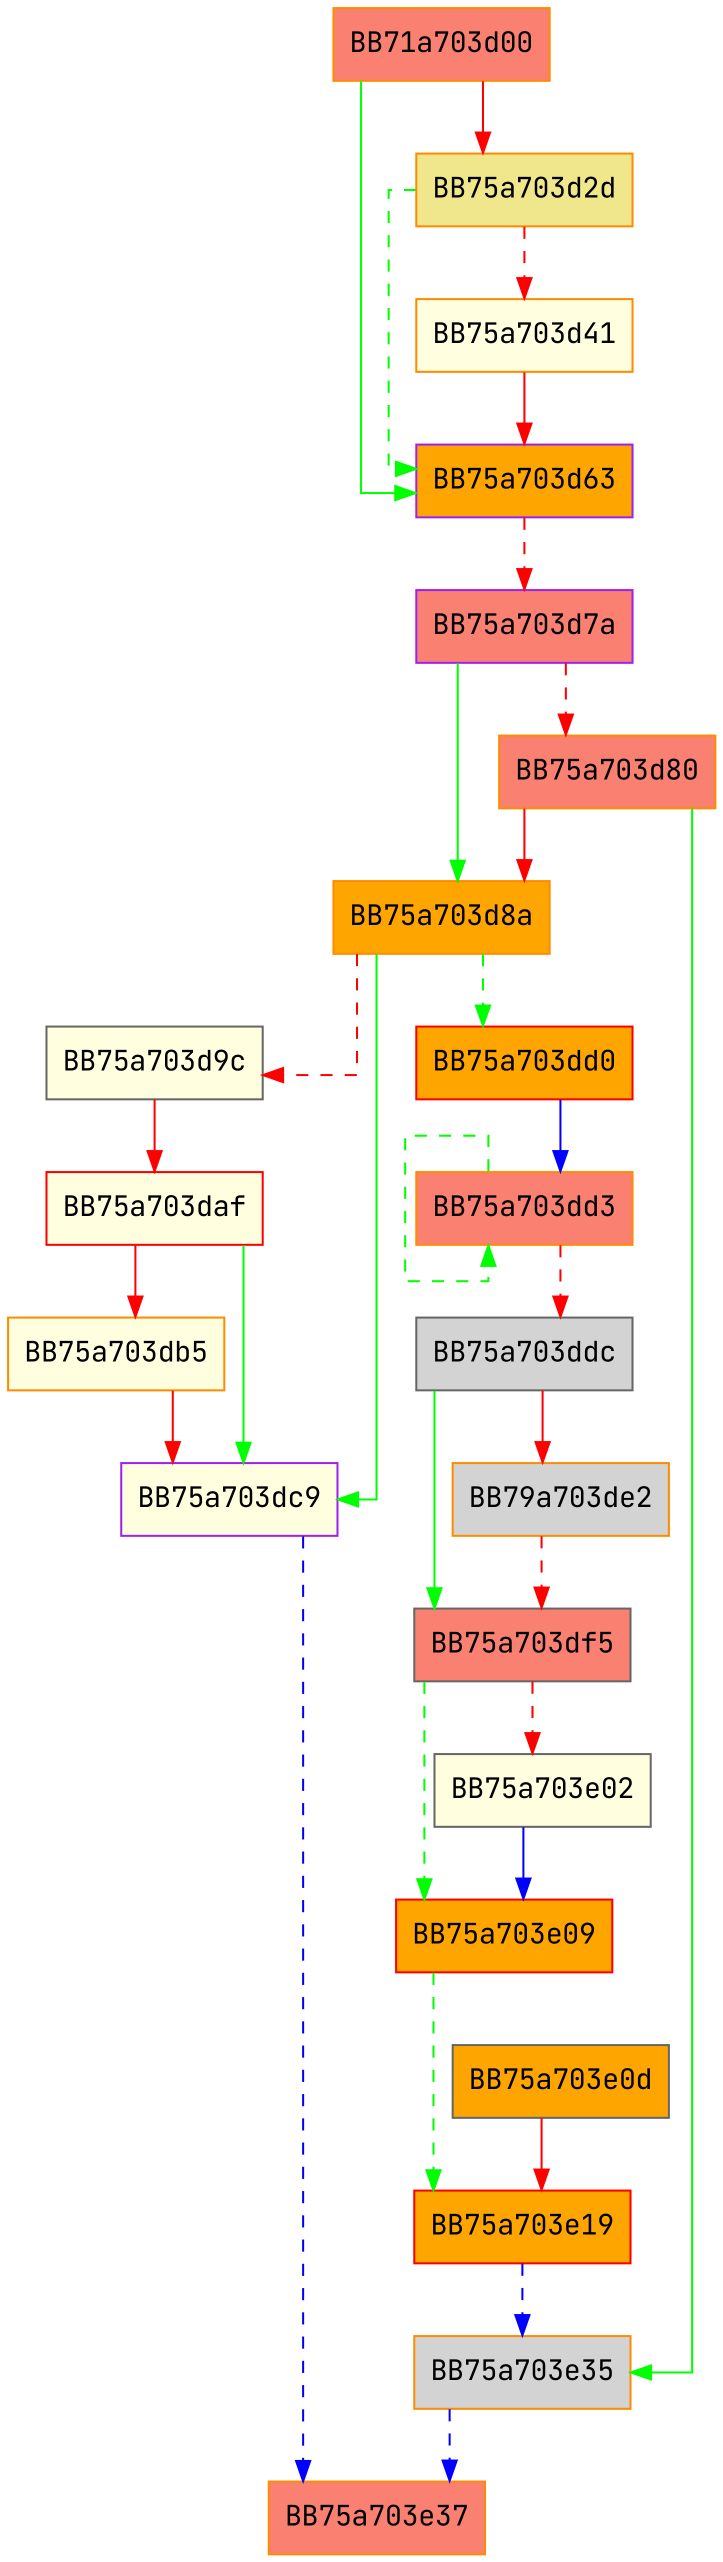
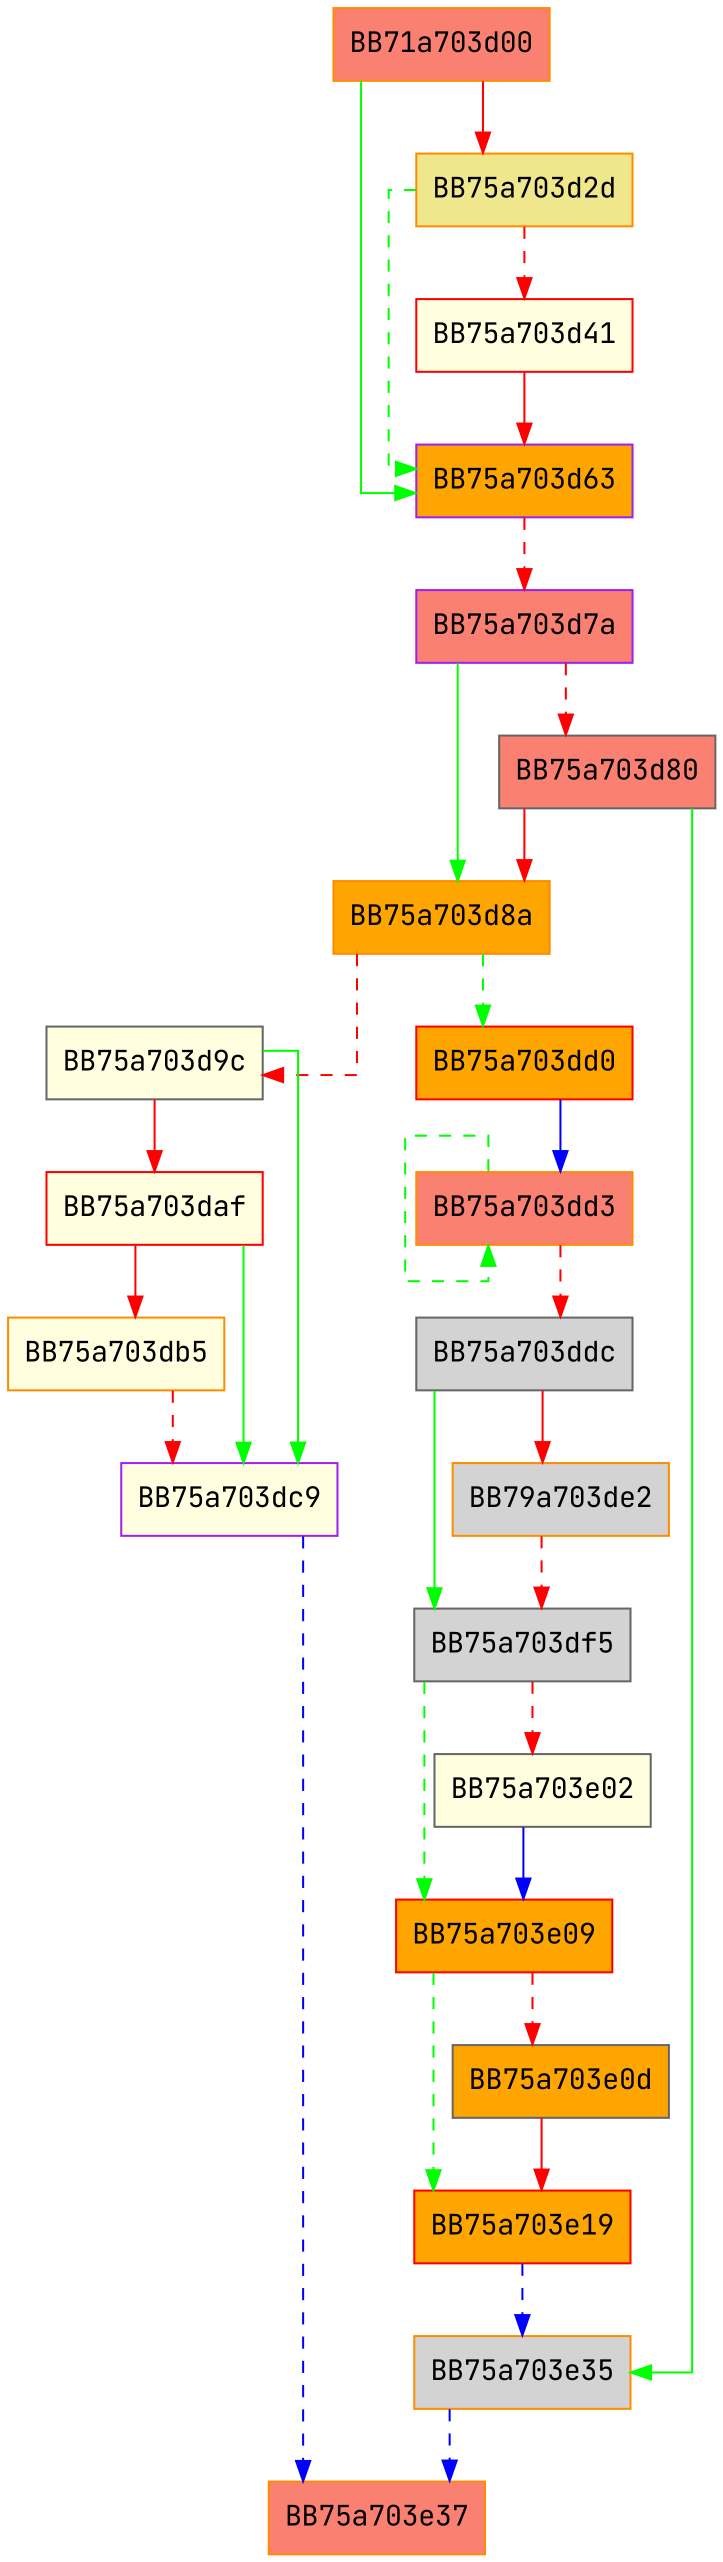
(524, 335) -> (524, 335)
(607, 772) -> (607, 772)
(377, 1236) -> (298, 1229)
(173, 1416) -> (173, 1416)
(522, 1645) -> (522, 1645)
none -> (532, 1998)
